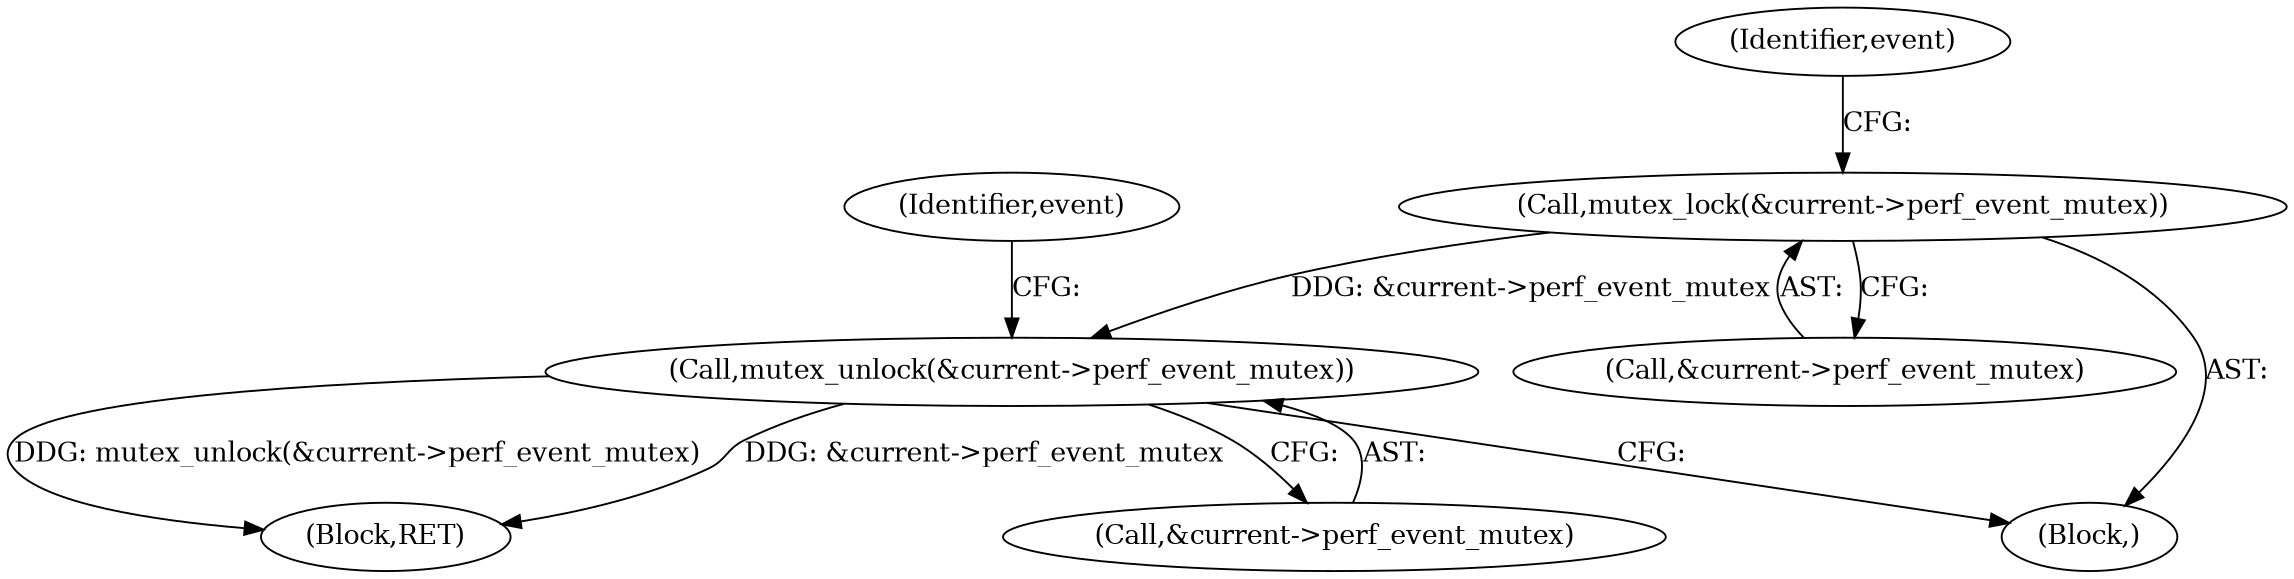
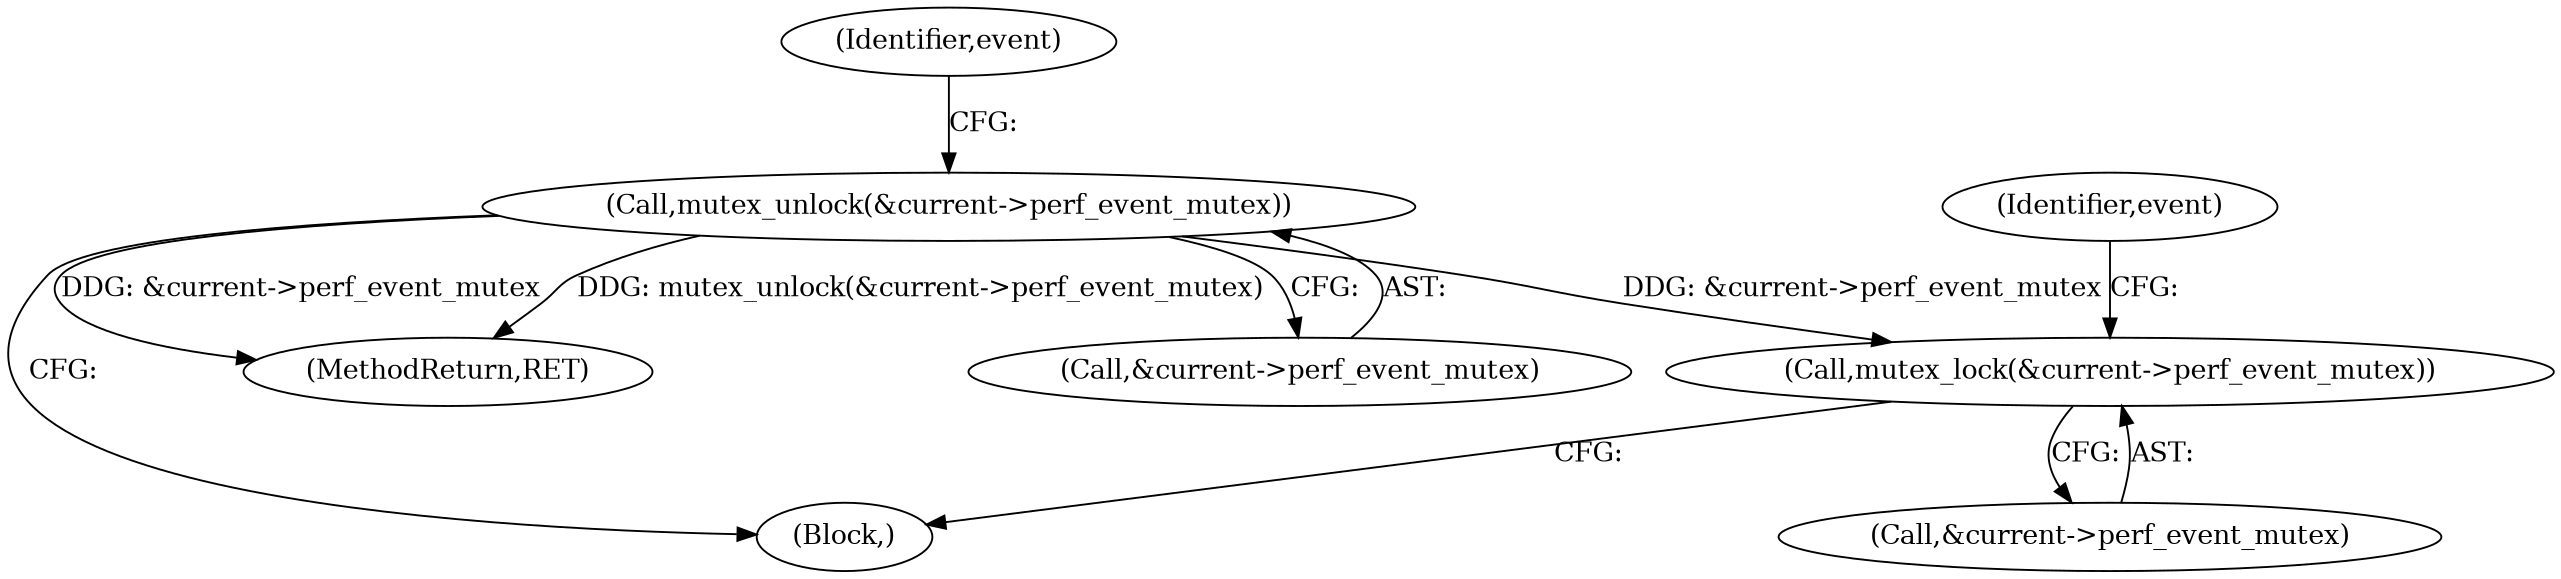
(1326, 268) -> (1527, 286)
(2241, 372) -> (1593, 454)
(386, 537) -> (448, 372)
